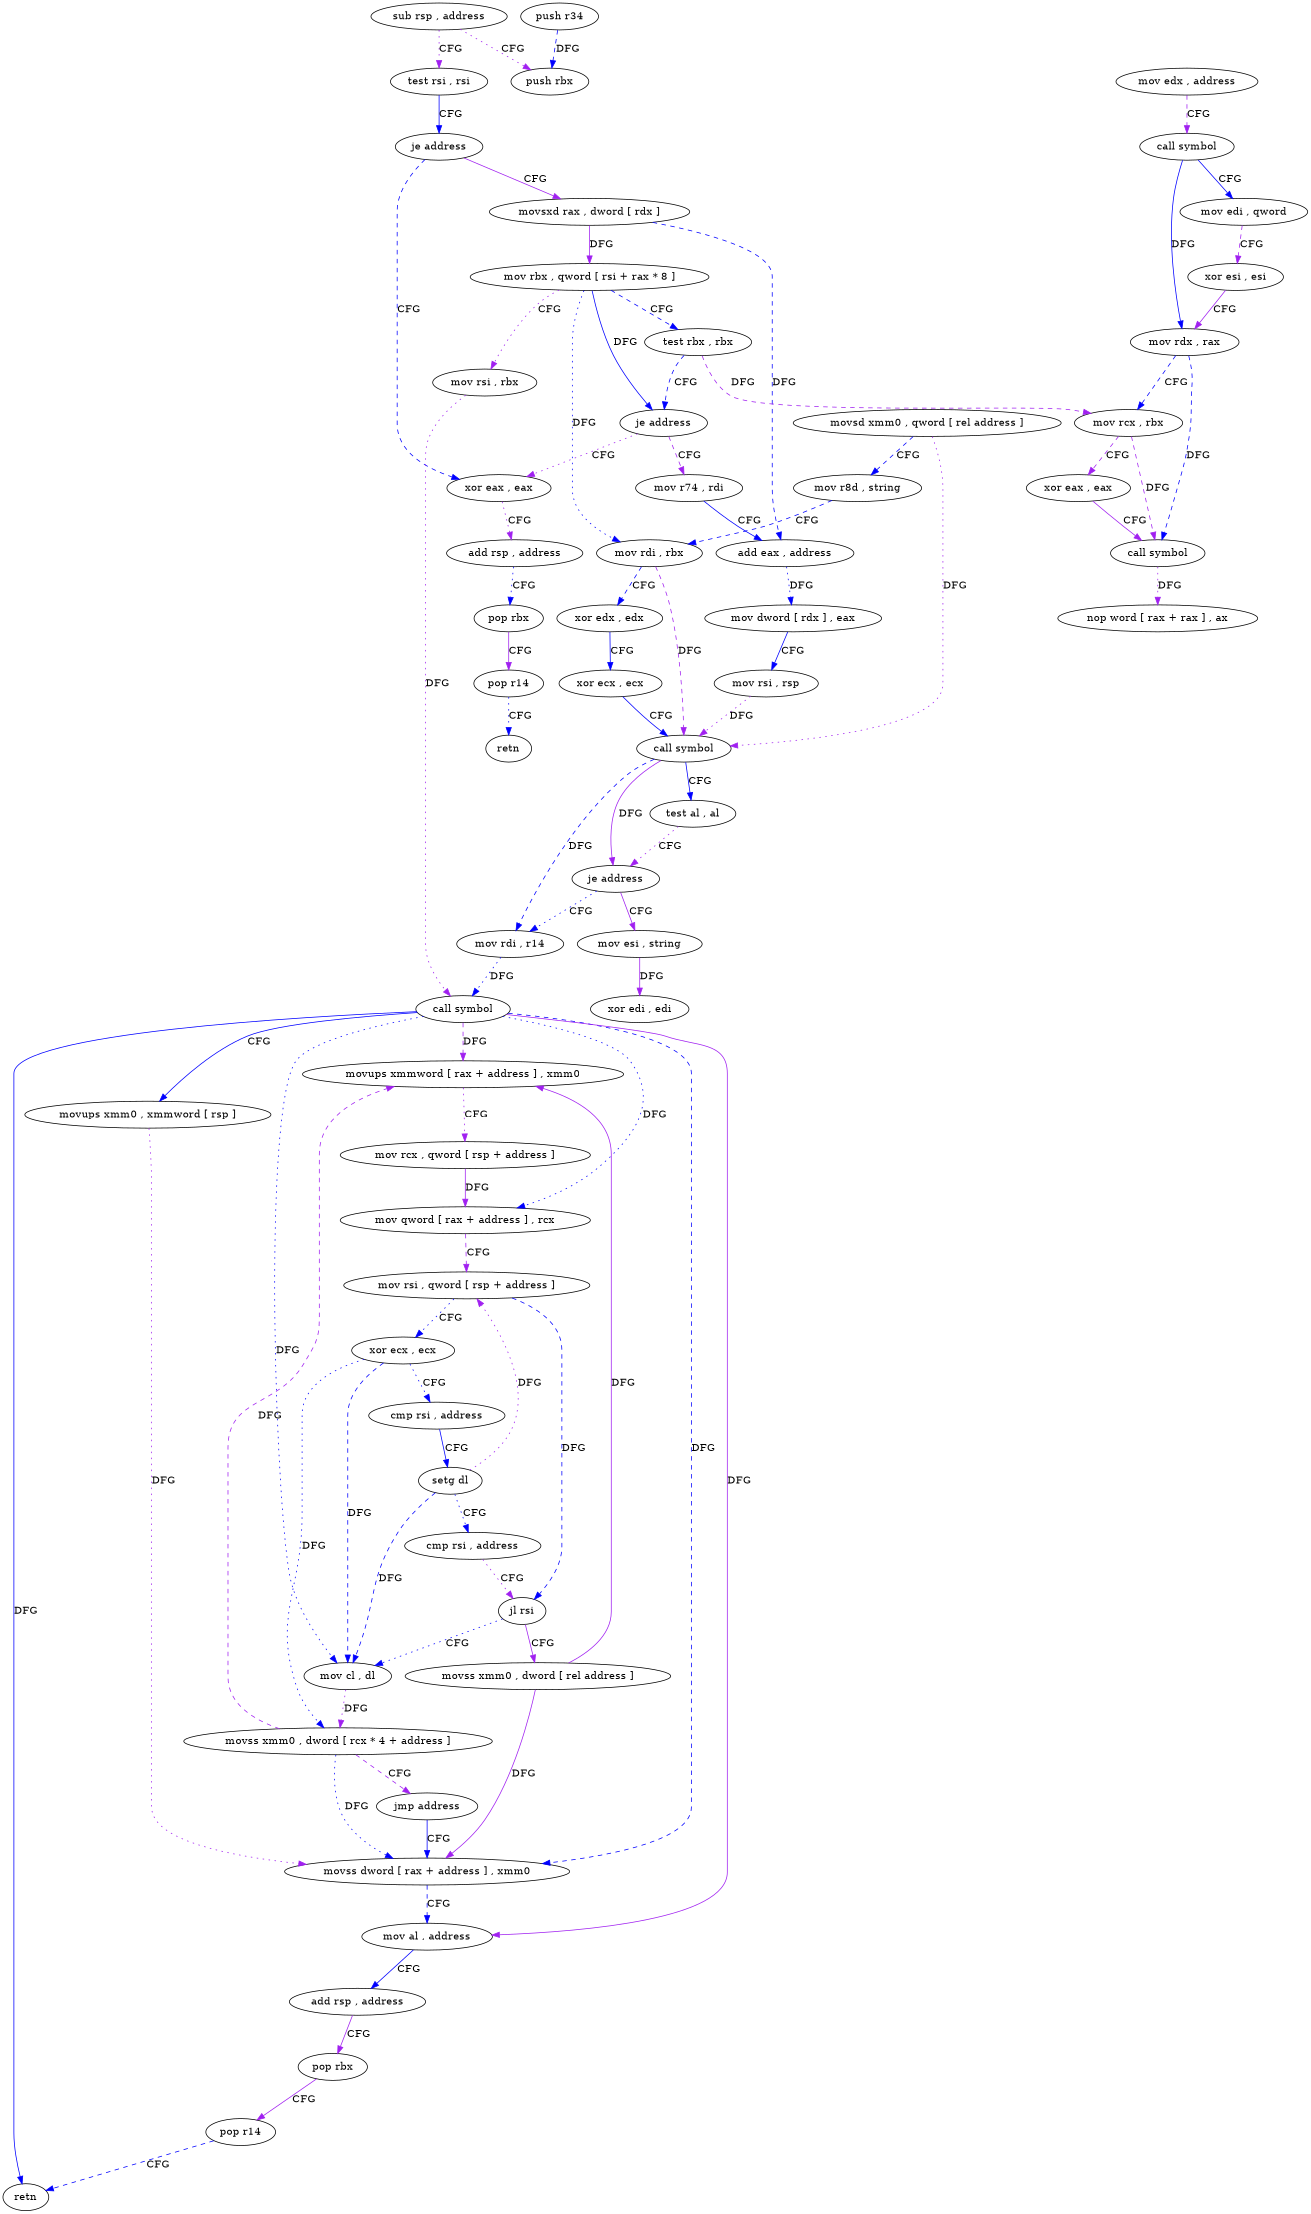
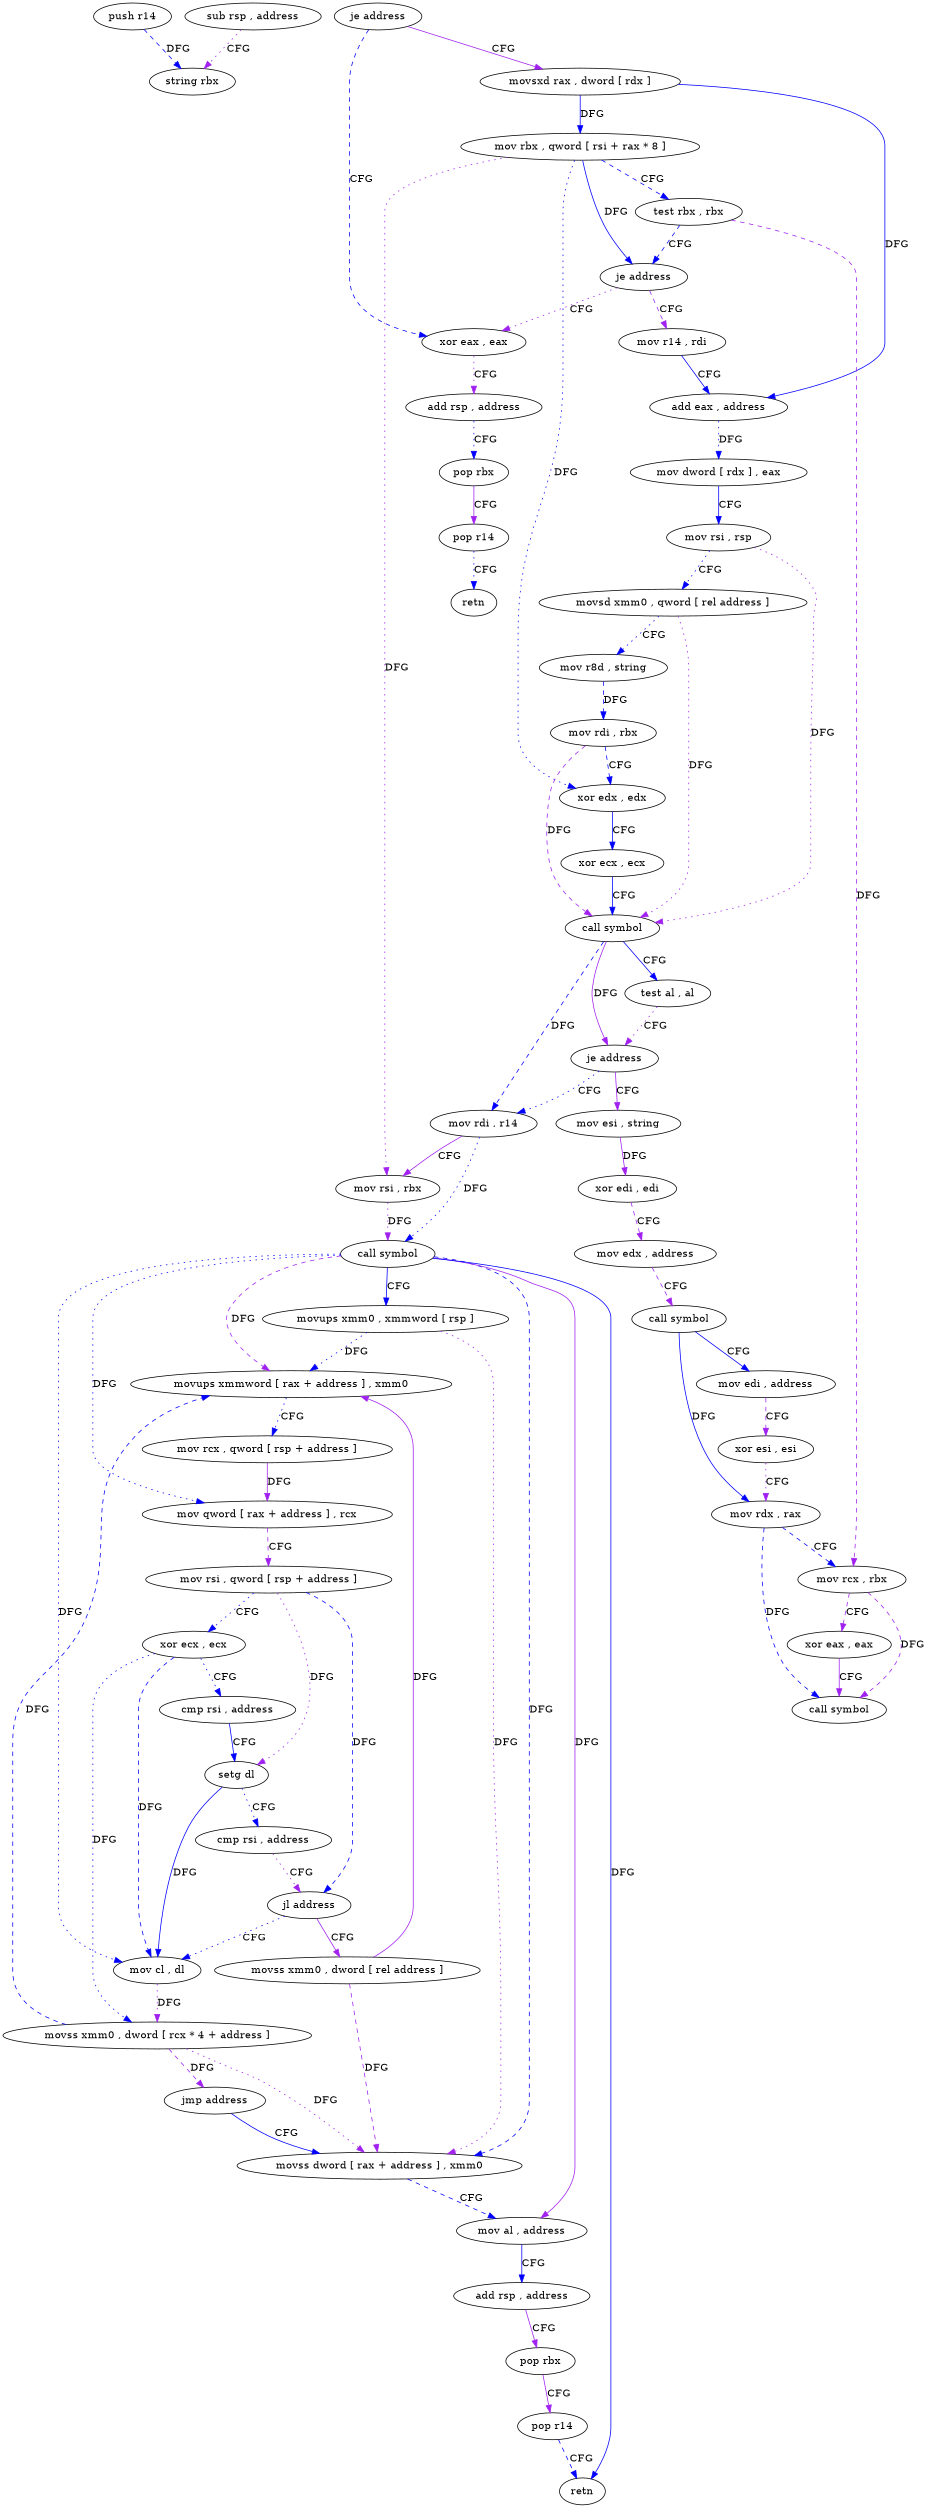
(560, 16) -> (133, 16)
(439, 82) -> none
(550, 82) -> (192, 82)
(1244, 212) -> (766, 1384)
(590, 241) -> (580, 110)
(1212, 307) -> (766, 1478)
(550, 310) -> (397, 668)
(772, 336) -> (885, 195)
(572, 423) -> (546, 486)
(895, 453) -> (641, 633)
(689, 488) -> (672, 342)
(807, 521) -> (616, 700)
none -> (698, 567)
(1158, 618) -> none
(464, 1111) -> (281, 1413)
none -> (435, 1153)
none -> (635, 1218)
none -> (342, 1349)
(518, 1393) -> (310, 1683)
(262, 1400) -> (28, 1691)
(381, 1566) -> (175, 1861)
(522, 1611) -> (309, 1905)
(400, 1774) -> (203, 2068)
(507, 1779) -> (363, 2064)
(342, 1815) -> (277, 2090)
